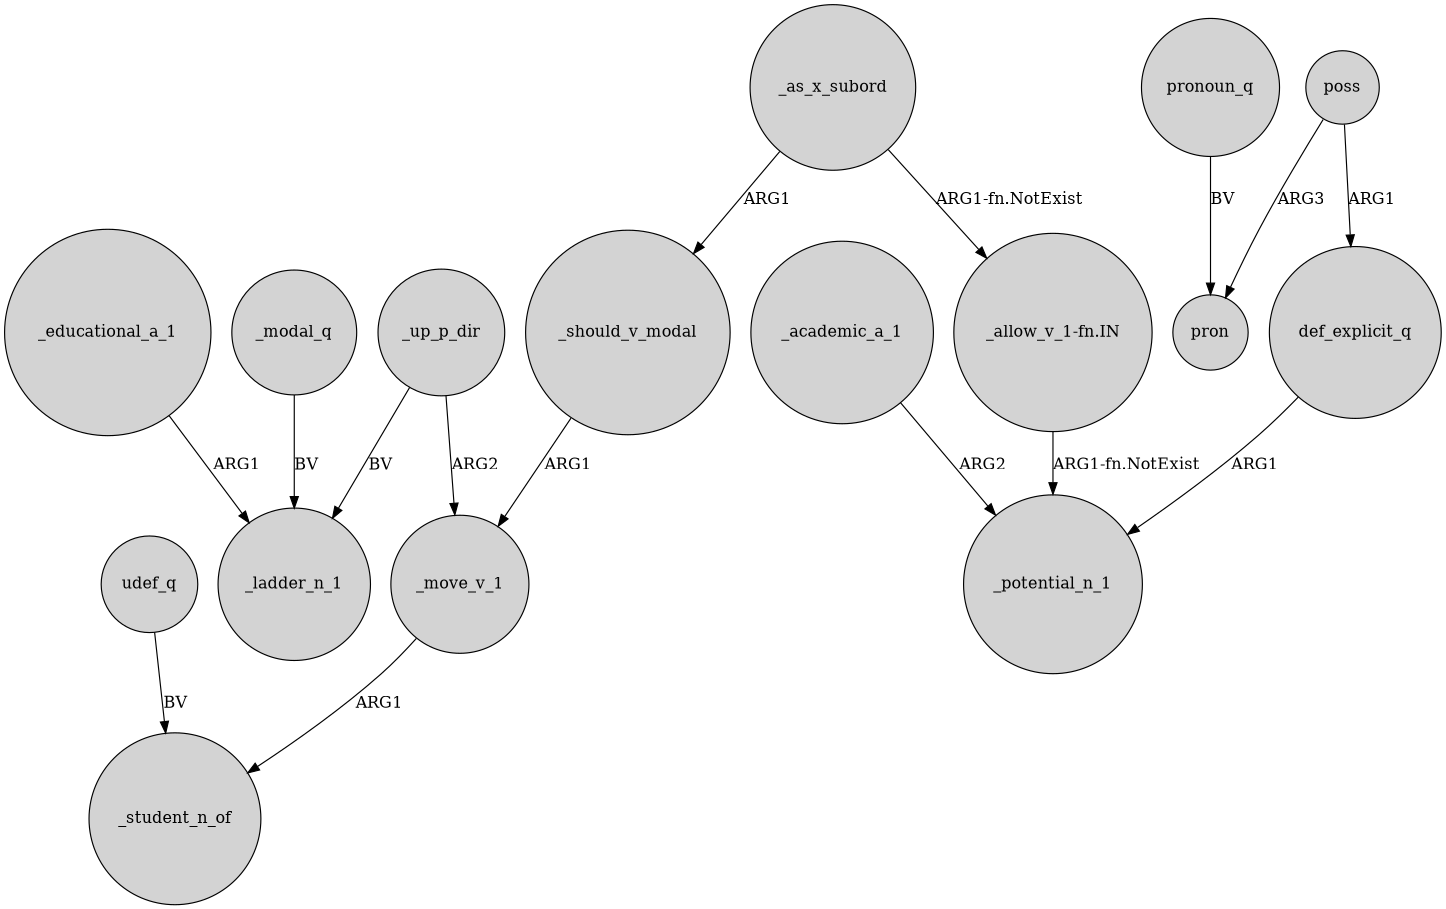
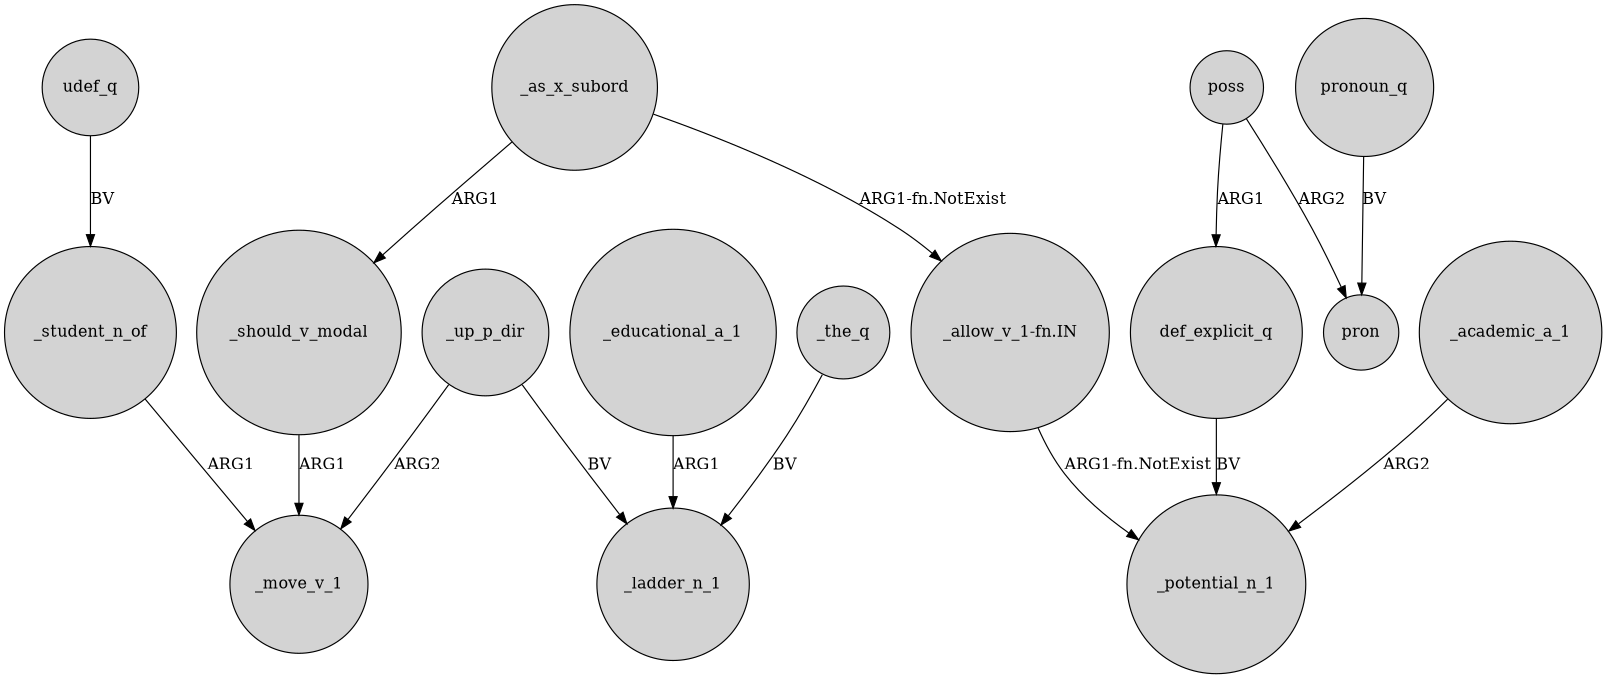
(1301, 200) -> (1322, 200)
(294, 332) -> (843, 332)
(1255, 465) -> (1229, 465)
(341, 707) -> (196, 460)
